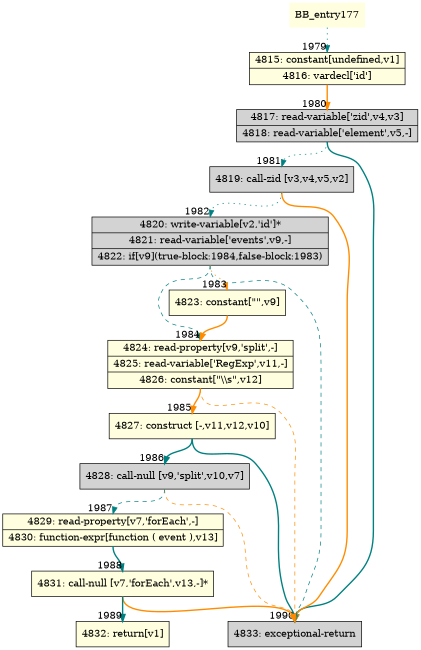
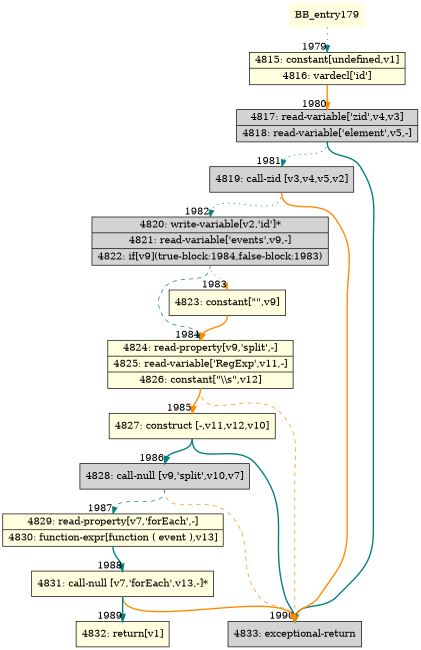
(327, 15) -> (327, 15)
(321, 403) -> none
